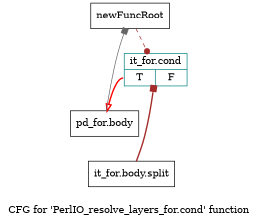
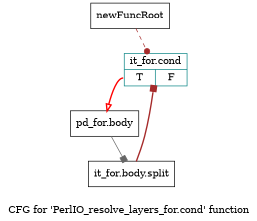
(113, 73) -> (116, 146)
